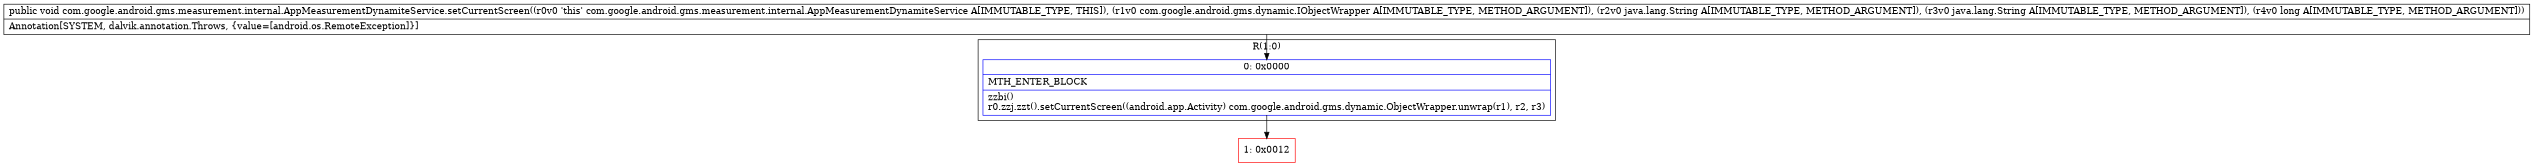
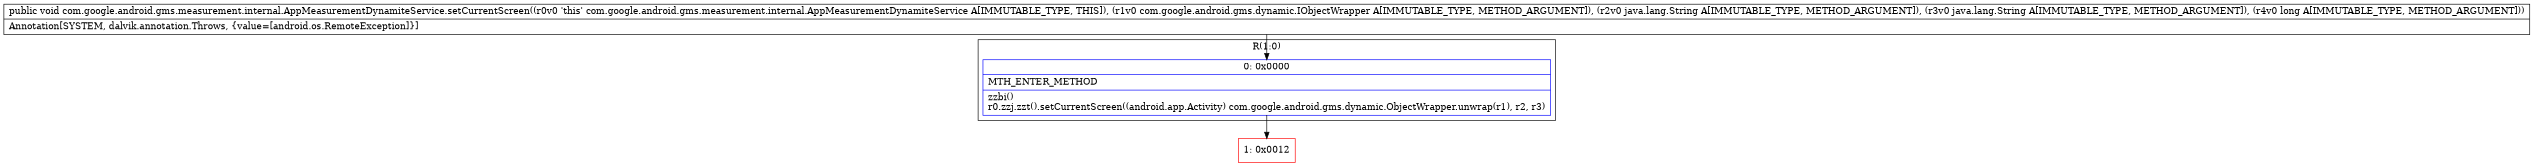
(1038, 82) -> (1043, 82)
